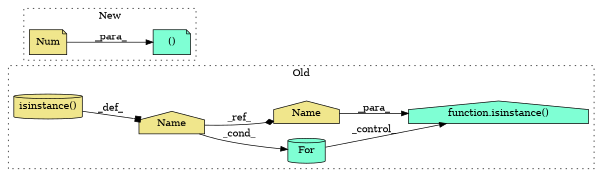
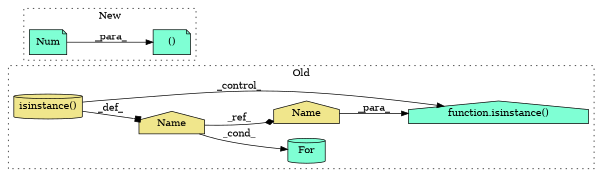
(48, 42) -> (48, 42)
(383, 136) -> (260, 91)
